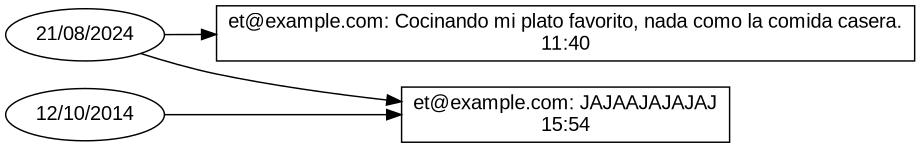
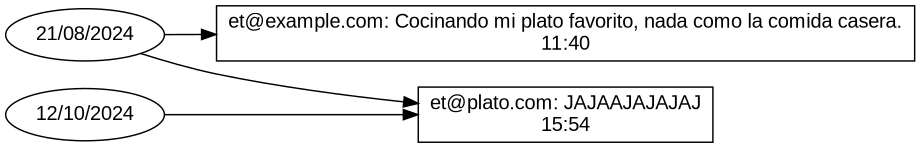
(85, 115) -> (85, 115)
(566, 115) -> (566, 115)
